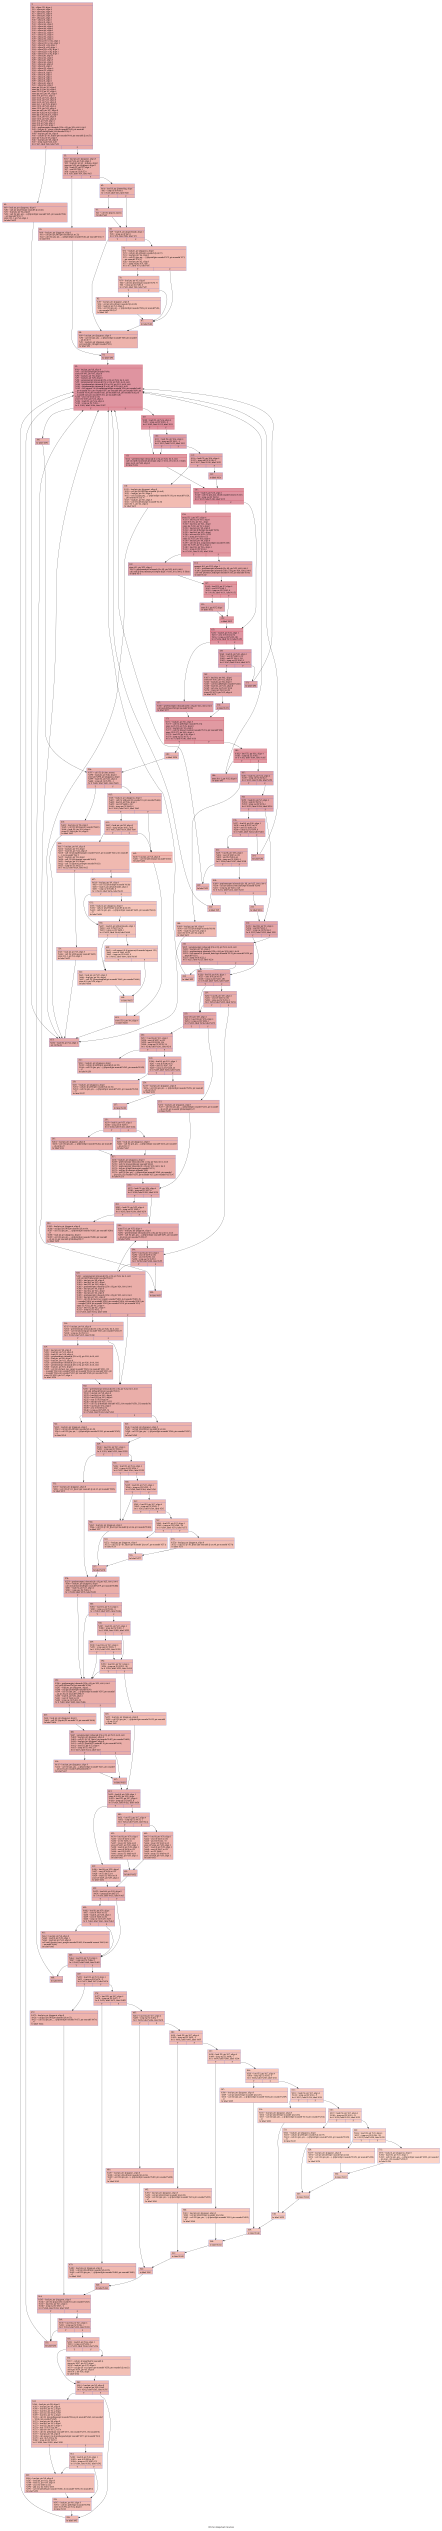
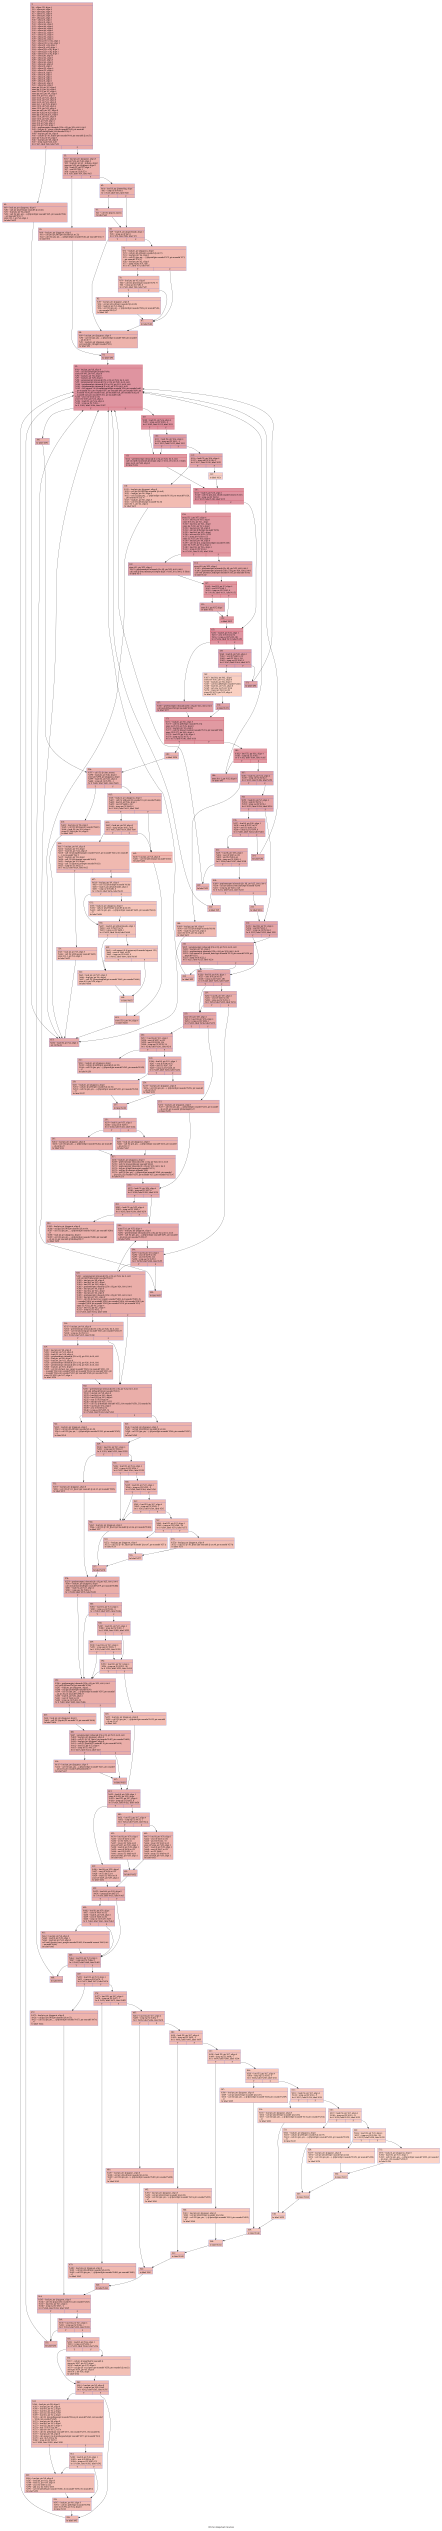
(216, 476) -> (216, 476)
(207, 566) -> (206, 566)
(222, 684) -> (222, 684)
none -> (114, 1099)
none -> (128, 1515)
(101, 2280) -> (103, 2281)
